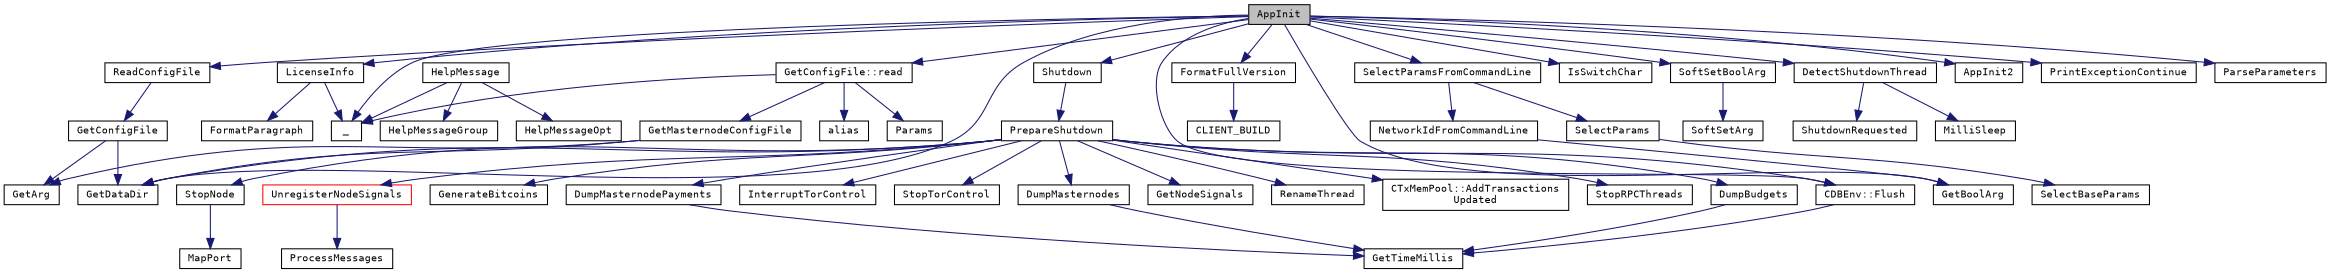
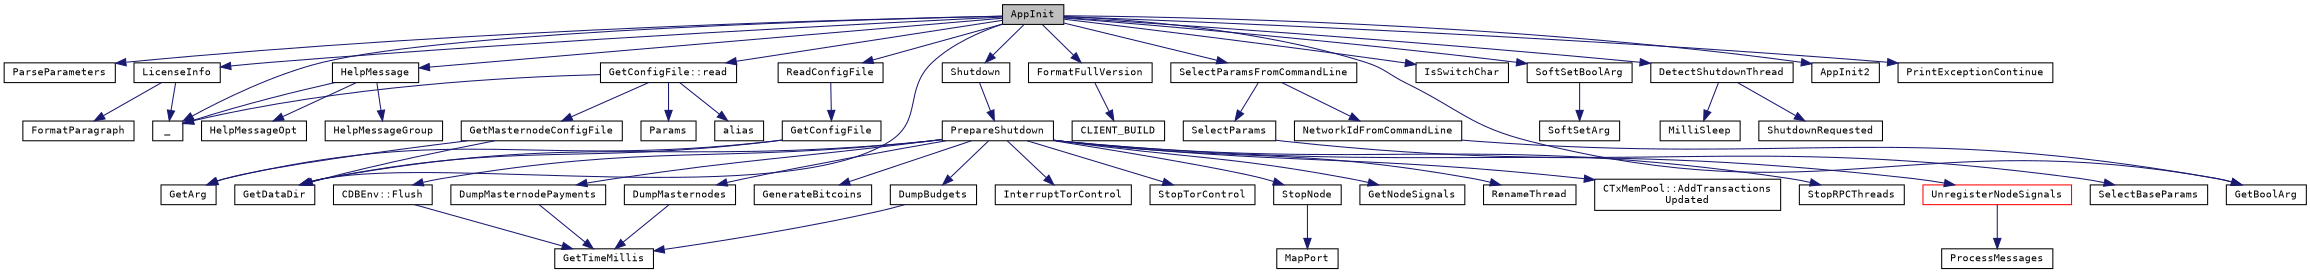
(1407, 170) -> (716, 43)
